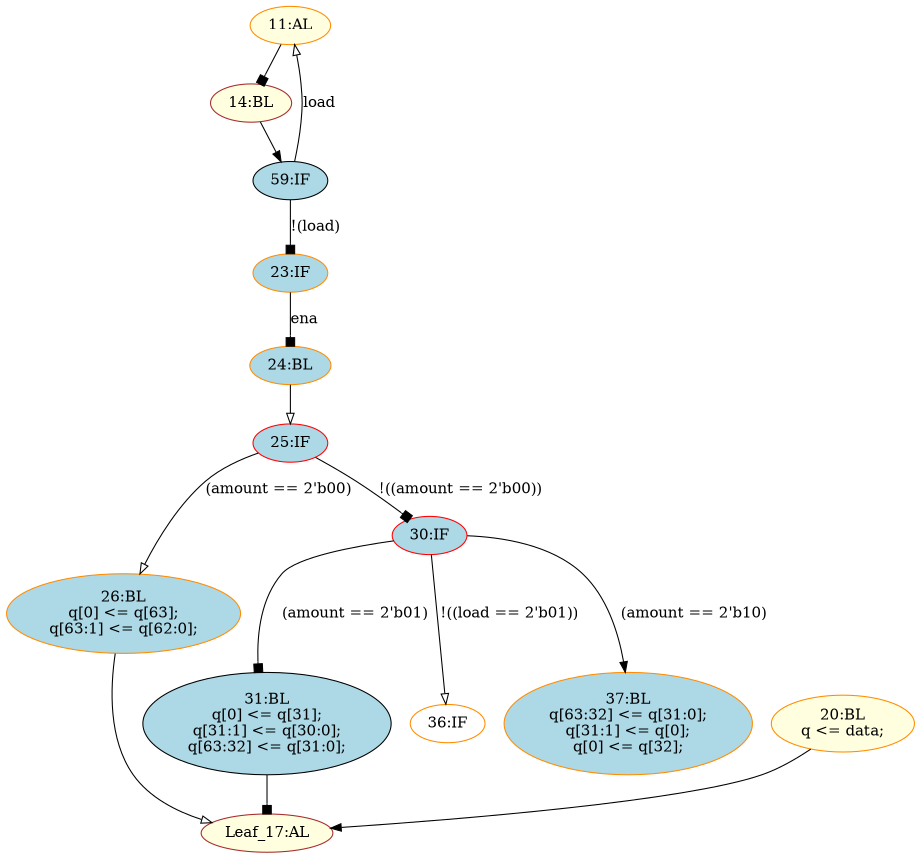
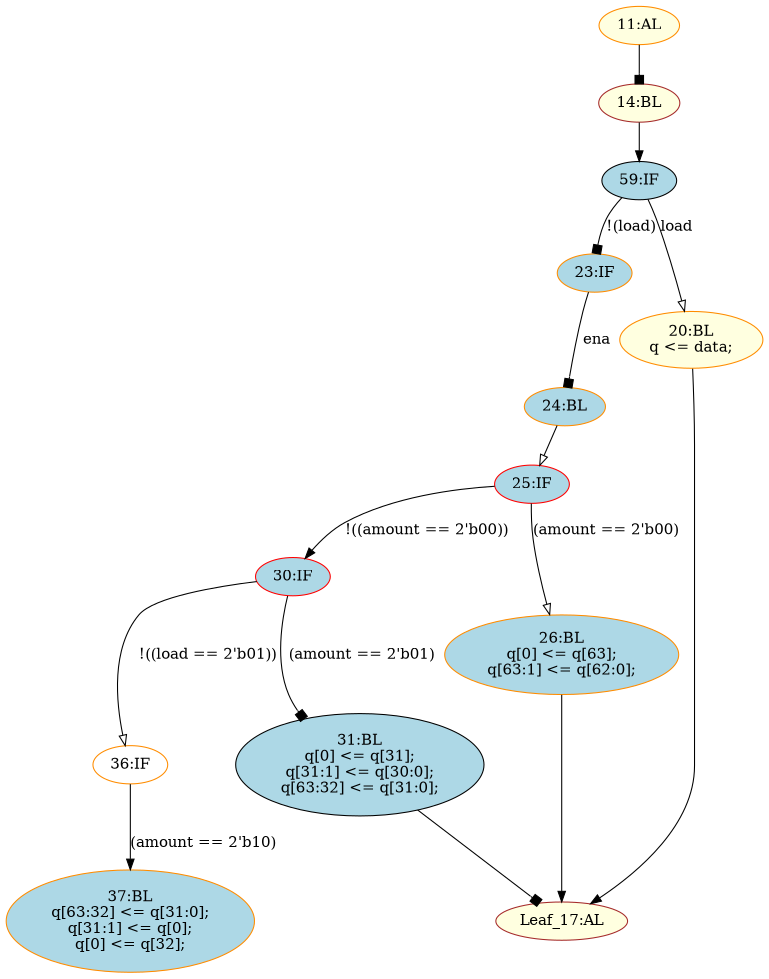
(302, 108) -> (667, 249)
(359, 483) -> (397, 502)
(573, 566) -> (130, 822)
(123, 756) -> (562, 793)
